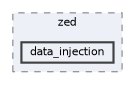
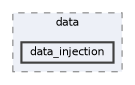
(67, 23) -> (67, 23)
